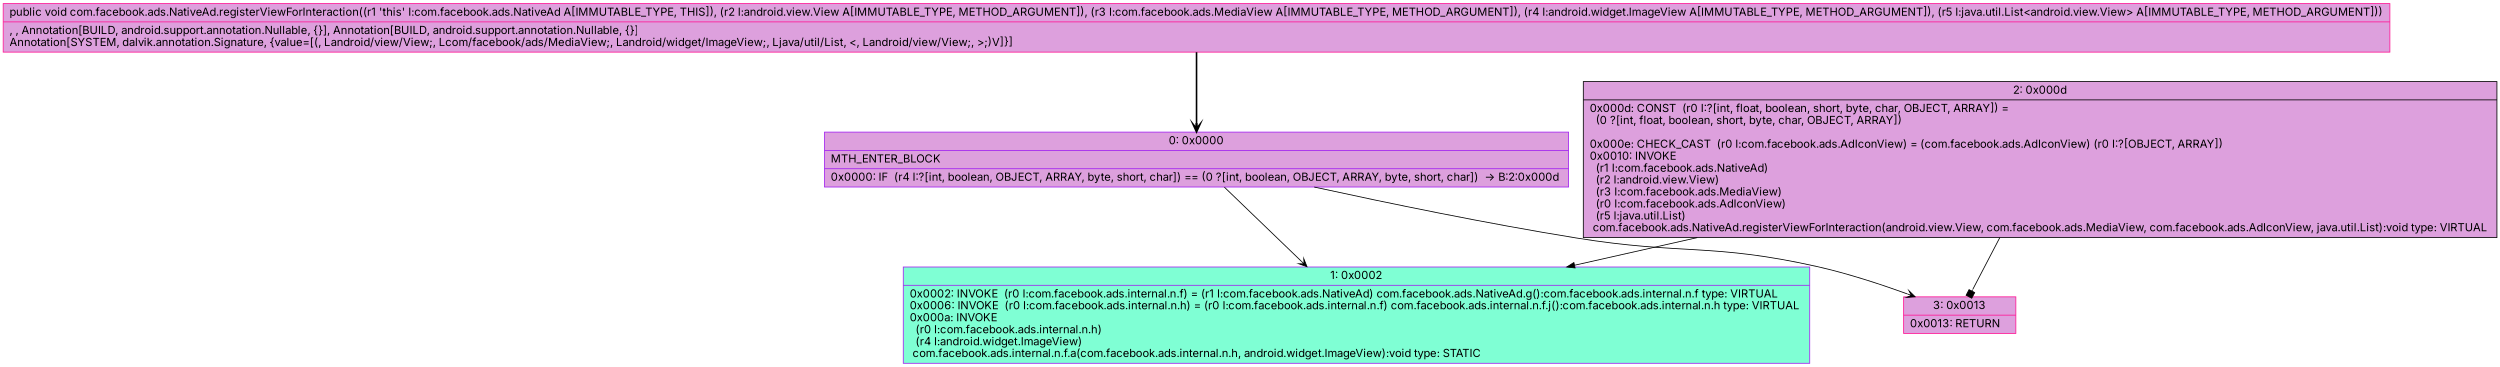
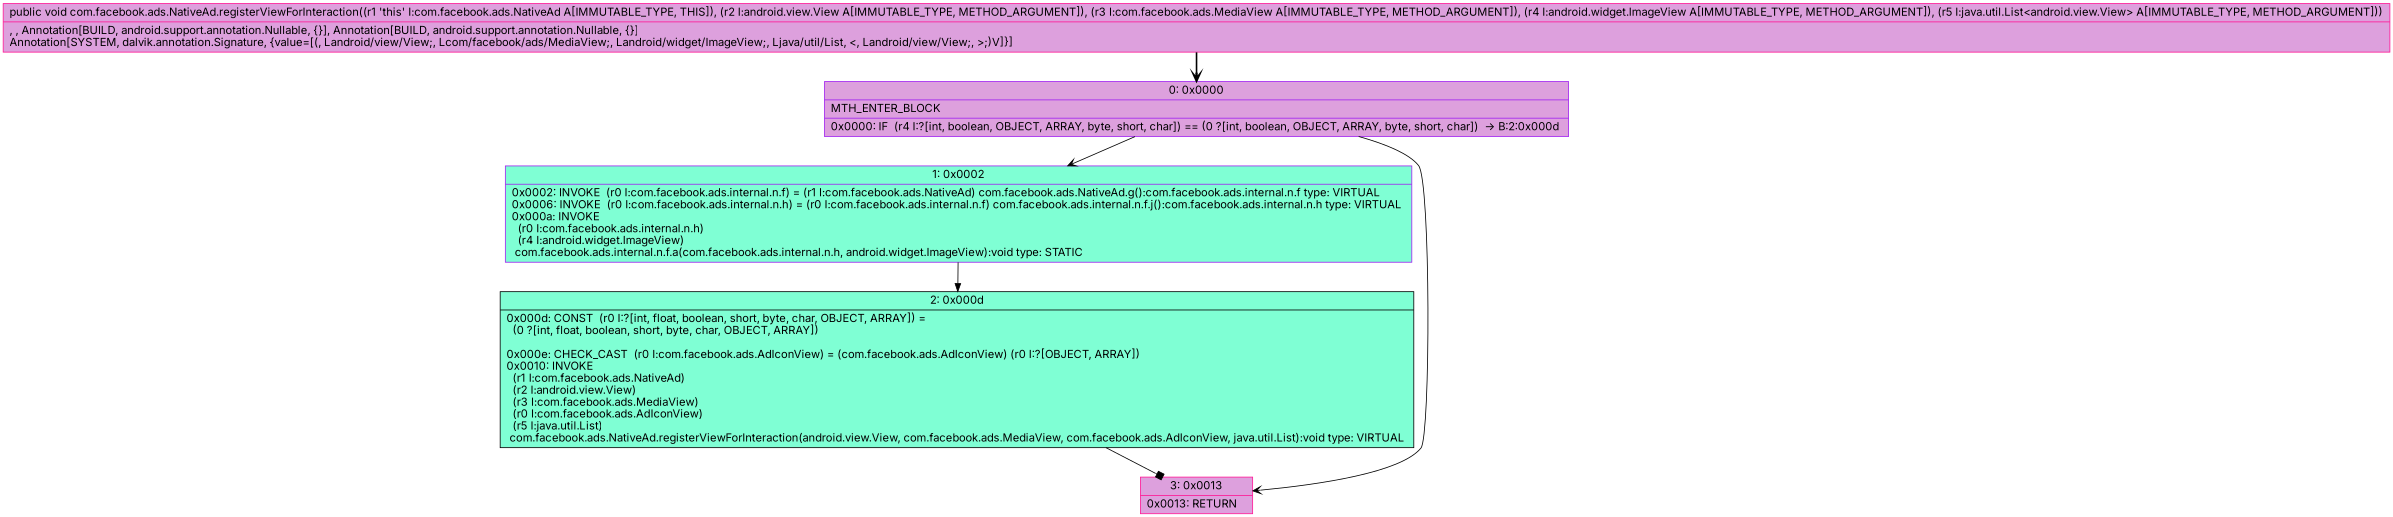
(2040, 160) -> (957, 370)
(1636, 251) -> (958, 273)
